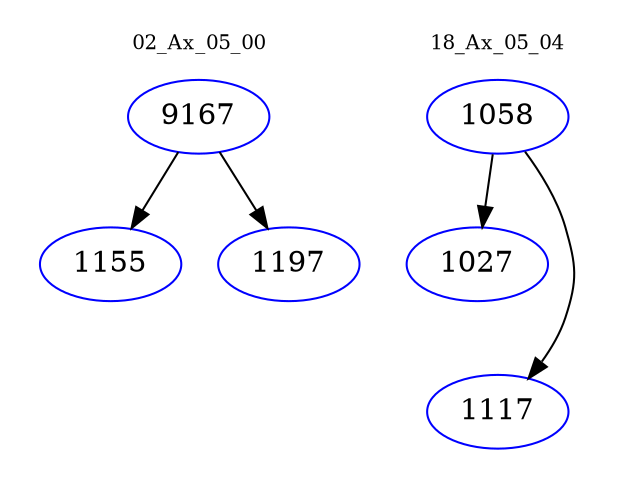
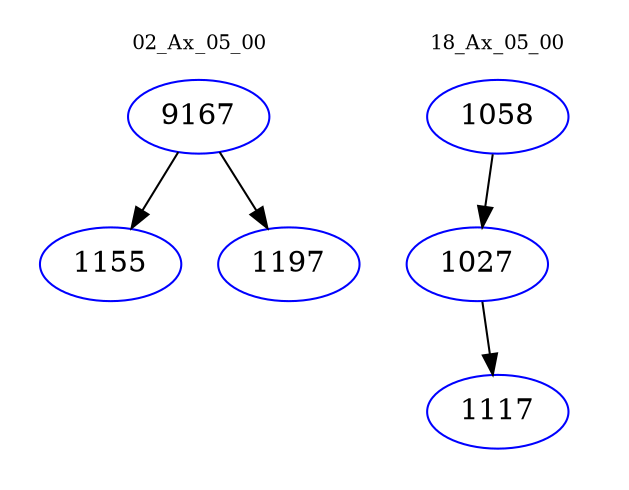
(498, 44) -> (498, 44)
(572, 255) -> (486, 328)
